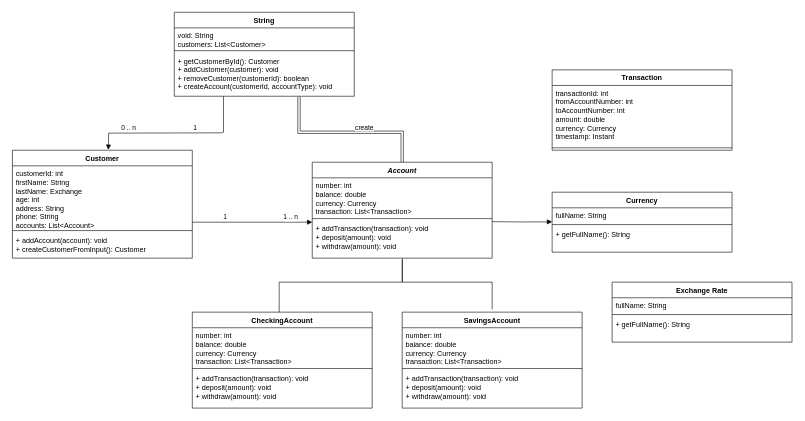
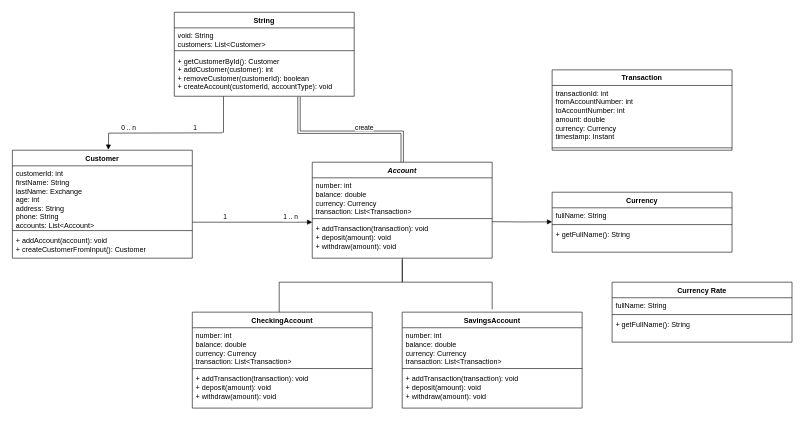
(265, 79) -> (265, 79)
(702, 291) -> (702, 291)
